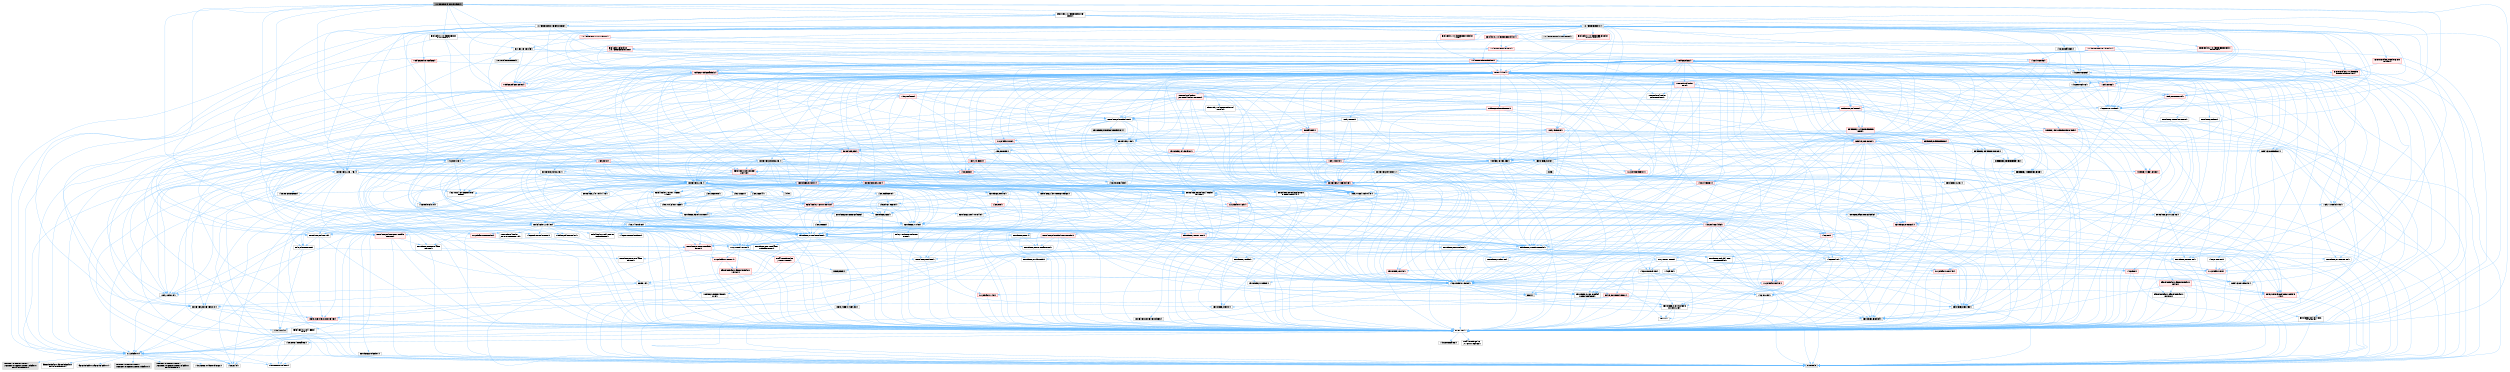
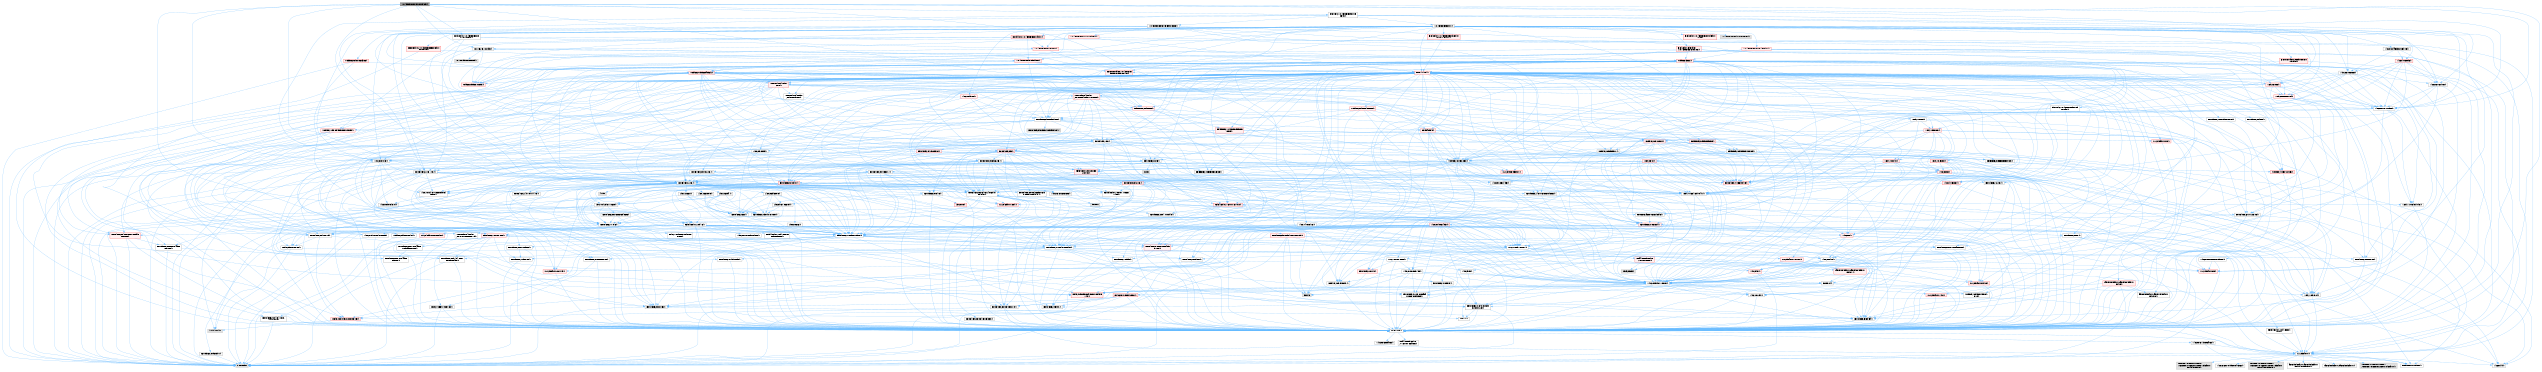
(2066, 49) -> (2397, 49)
none -> (1095, 205)
(2216, 259) -> (2213, 259)
